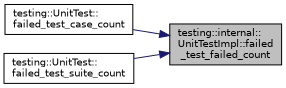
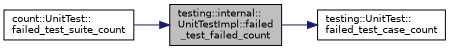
(146, 32) -> (295, 25)
(69, 68) -> (69, 25)
